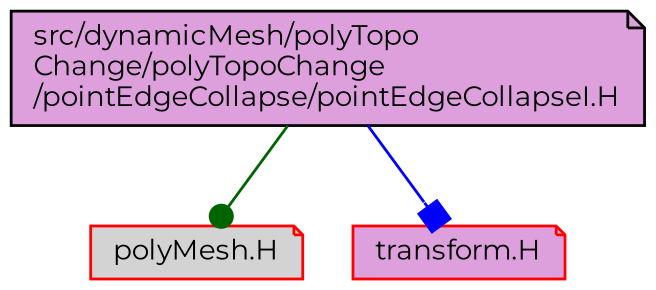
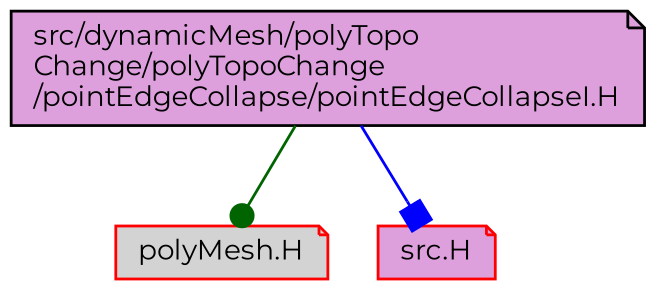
(459, 253) -> (437, 253)
